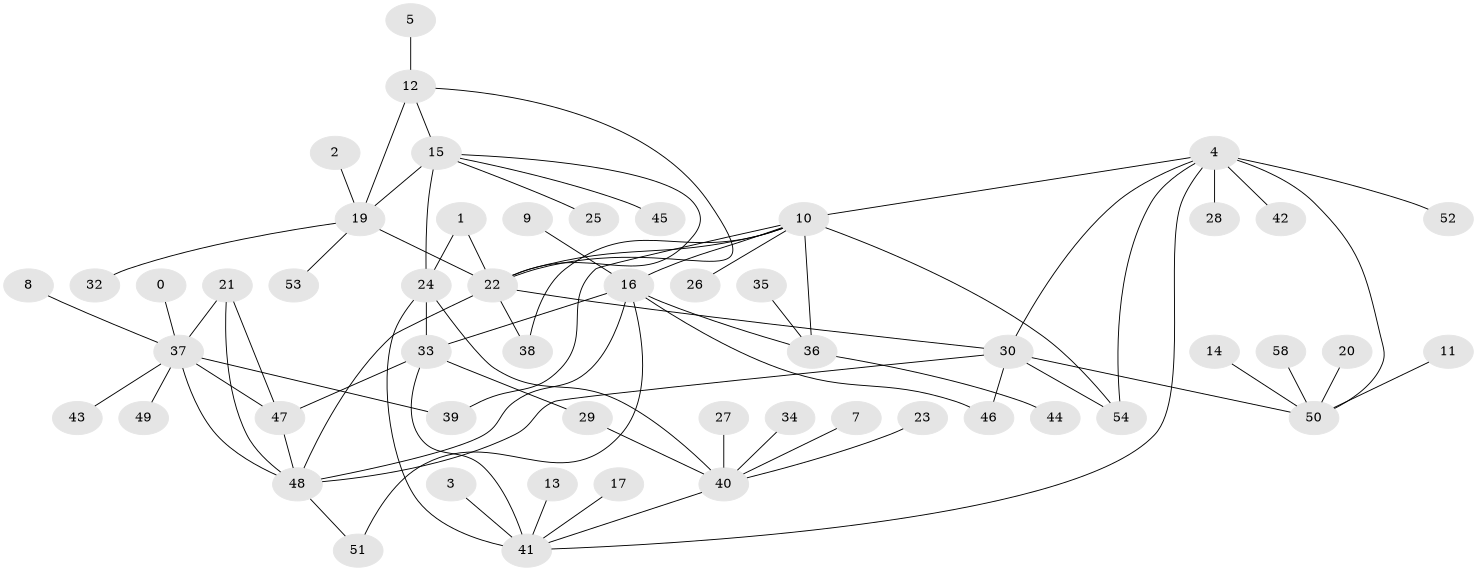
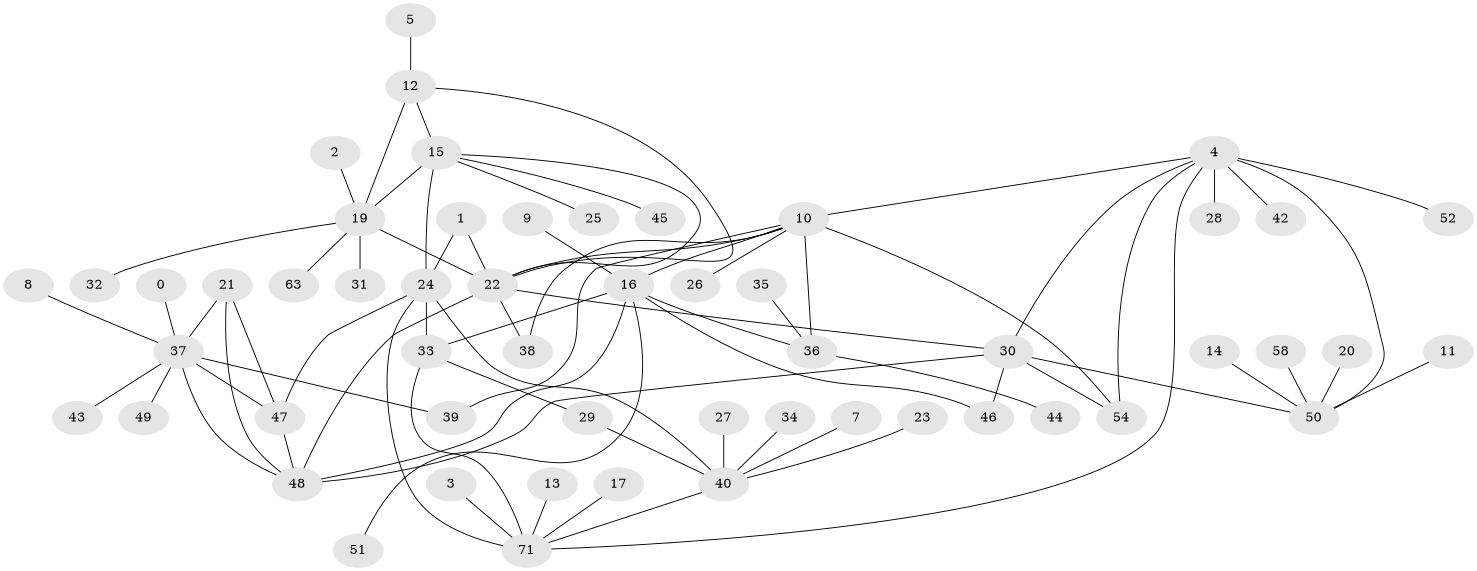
(294, 285) -> (294, 285)
none -> (360, 285)
(361, 381) -> (332, 333)
(328, 518) -> none
(527, 551) -> (527, 551)
